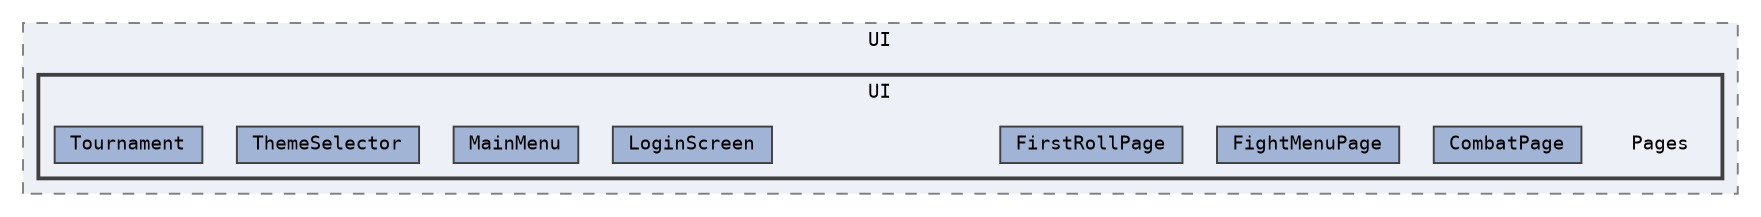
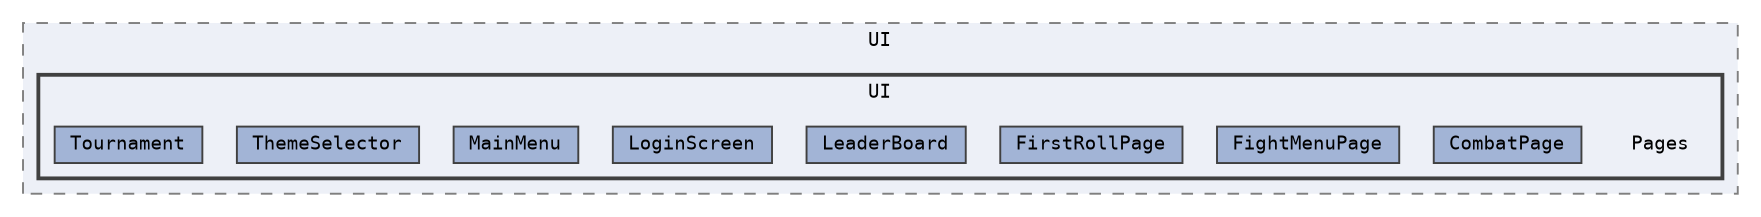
none -> (886, 145)
